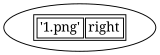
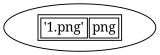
(105, 28) -> (104, 28)
